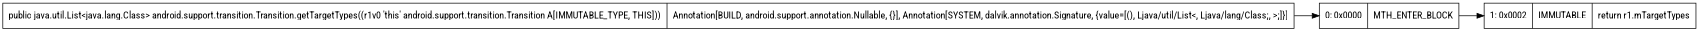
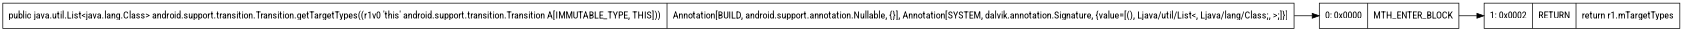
(1562, 15) -> (1554, 15)
